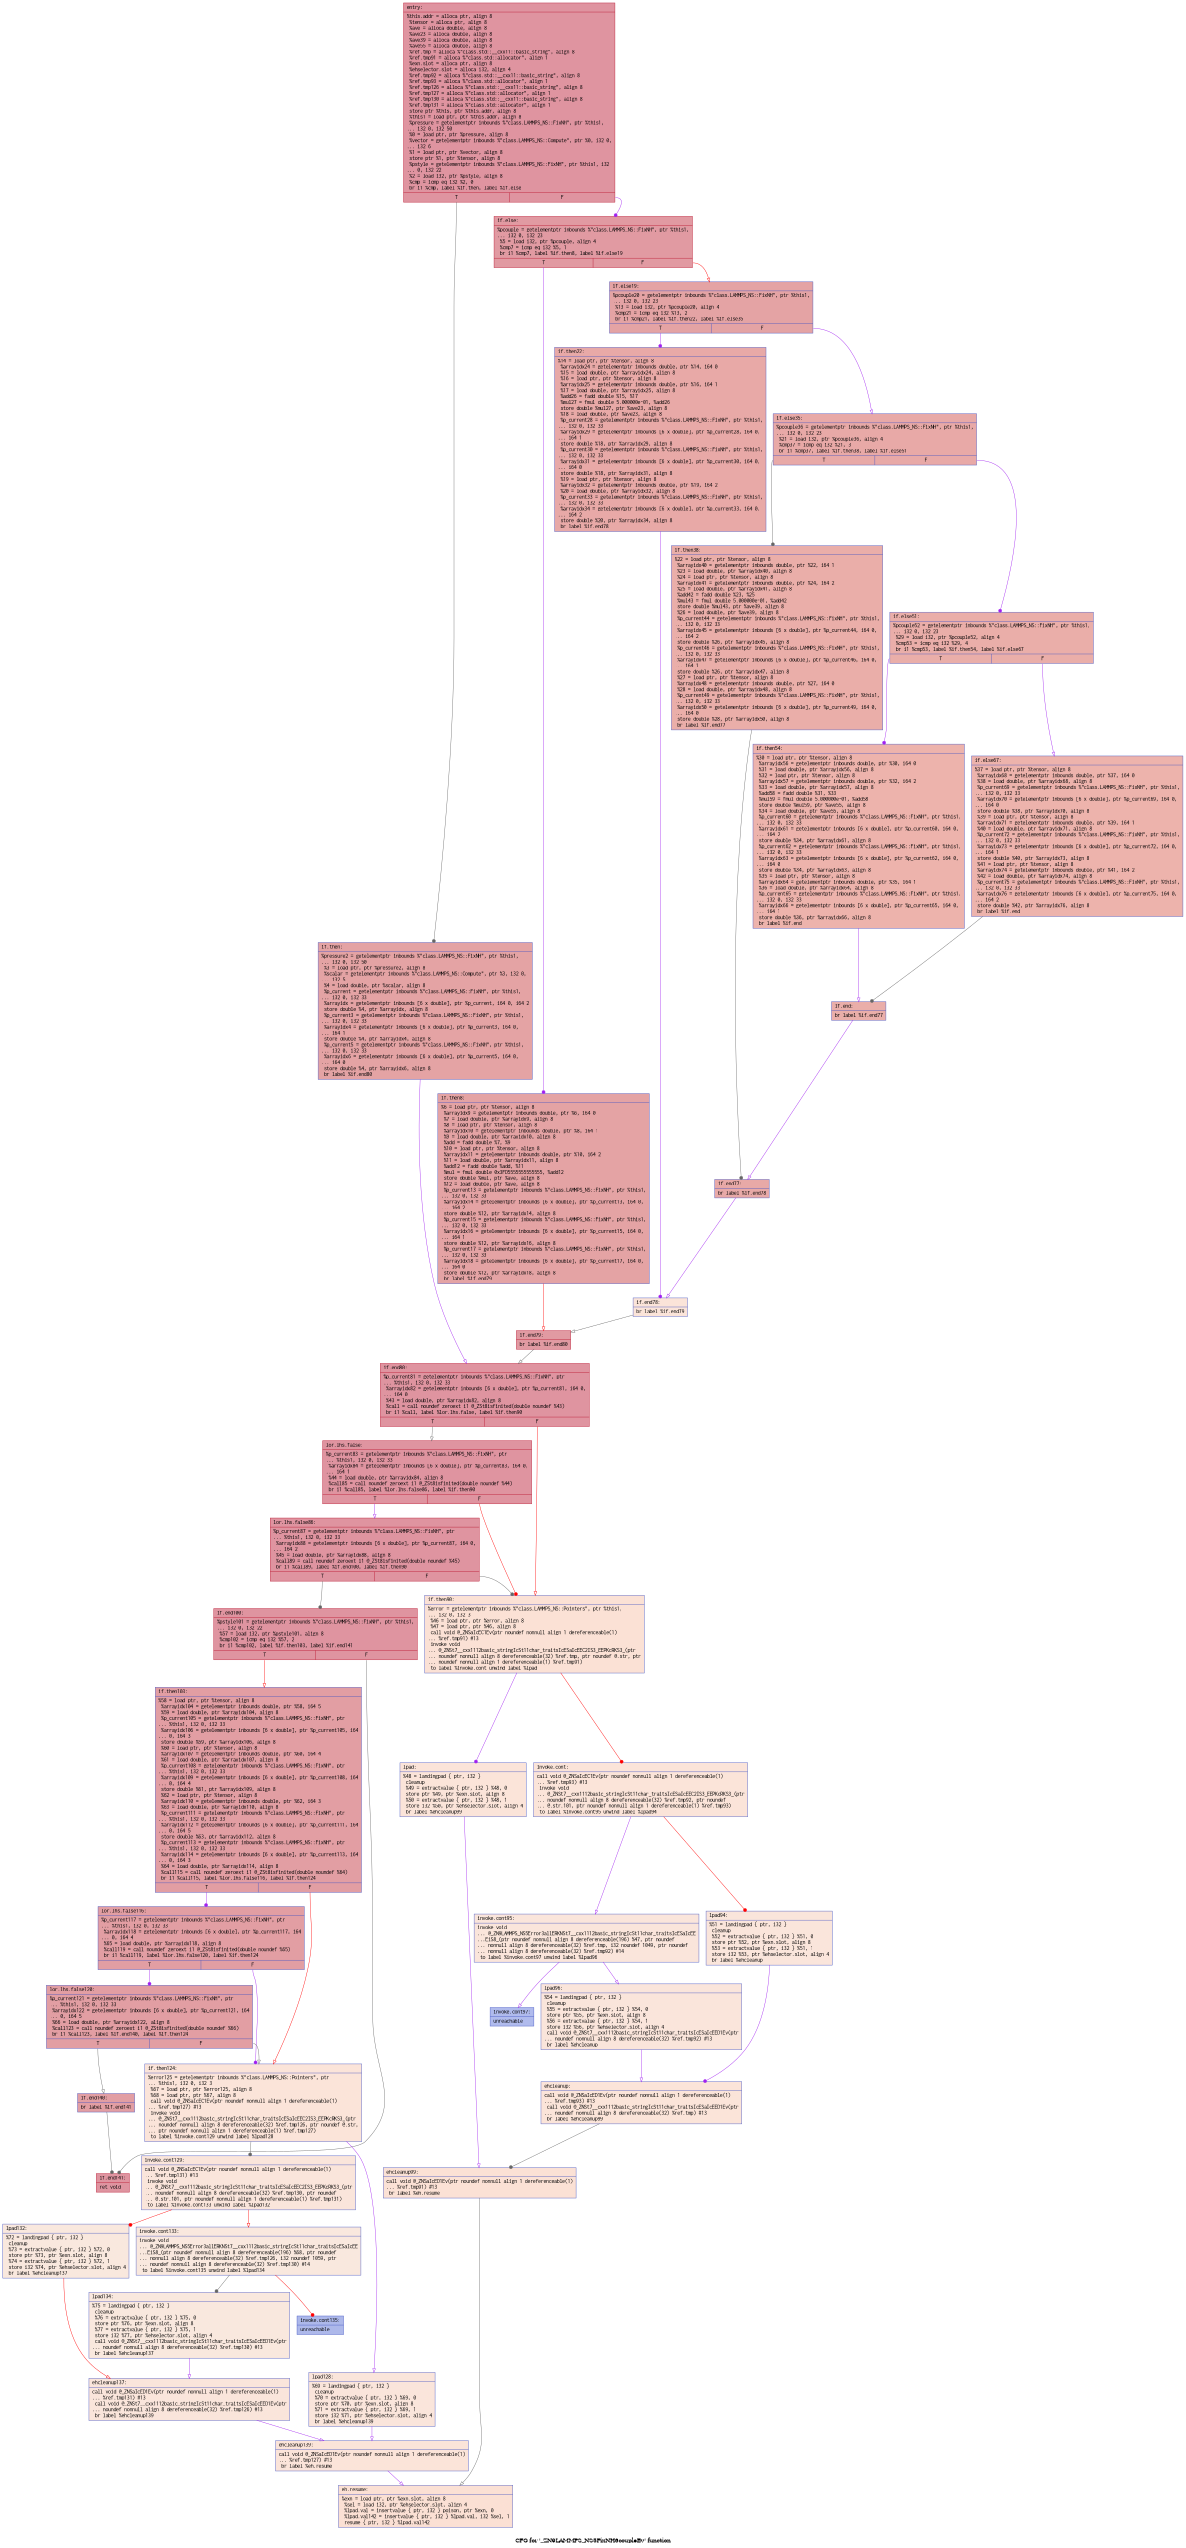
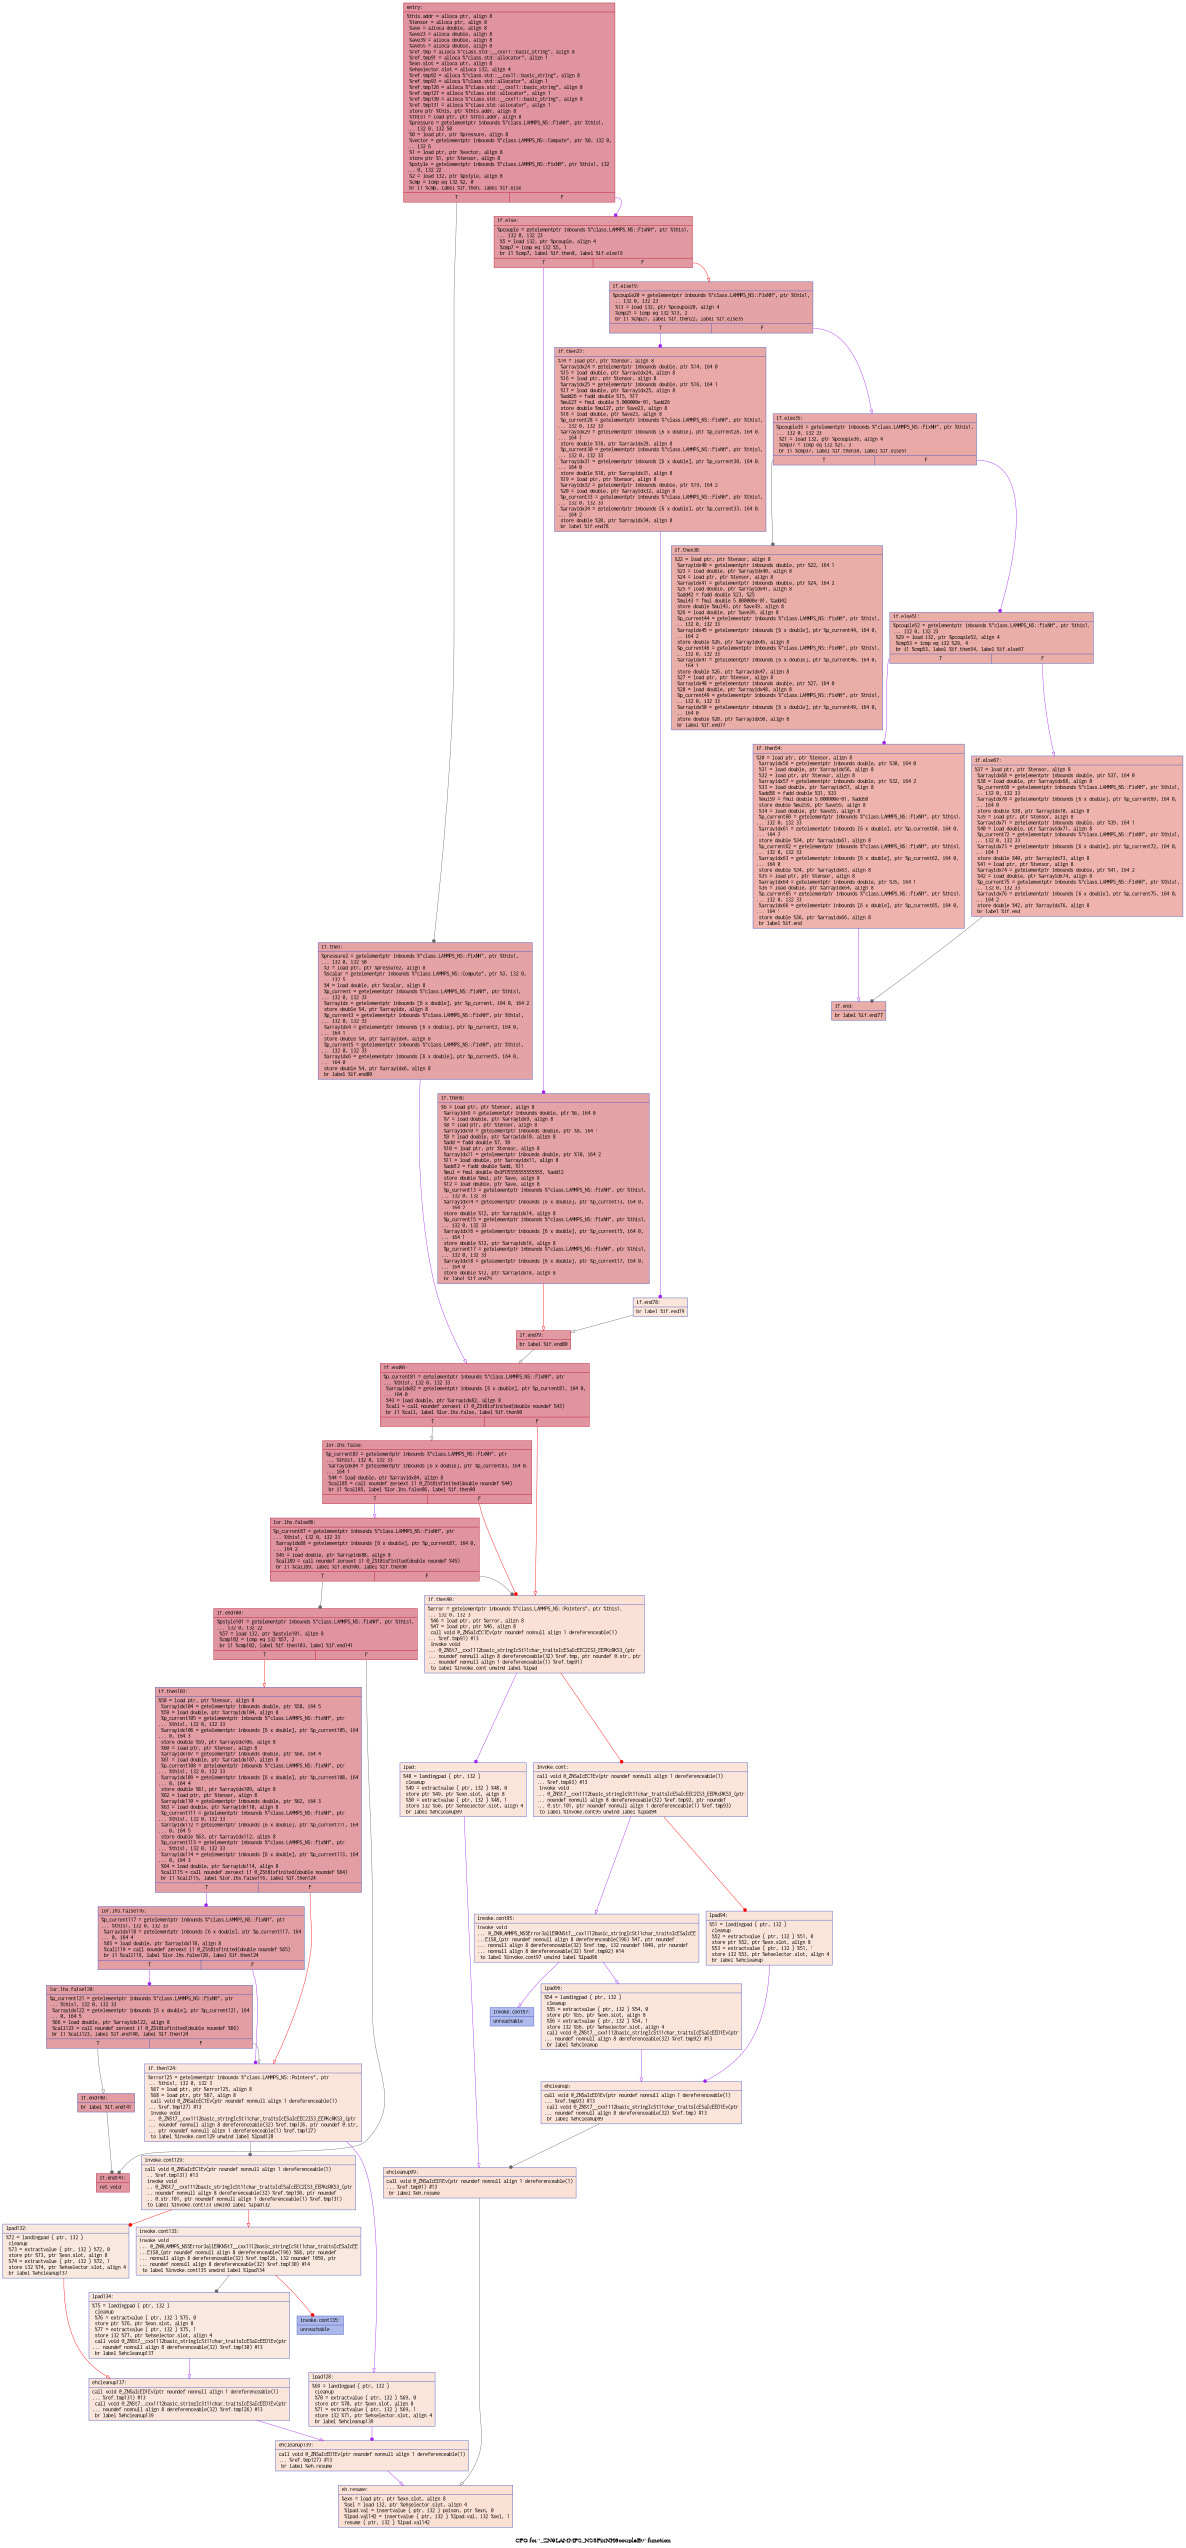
(742, 1189) -> none
(372, 2432) -> (372, 2432)
